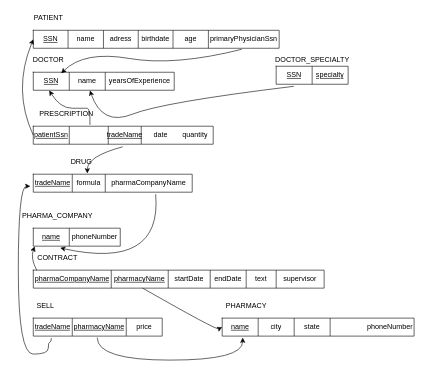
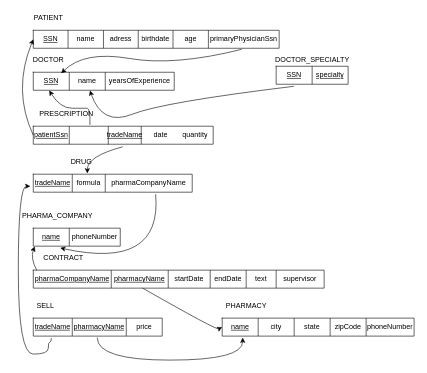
(57, 258) -> (63, 258)
none -> (348, 327)
